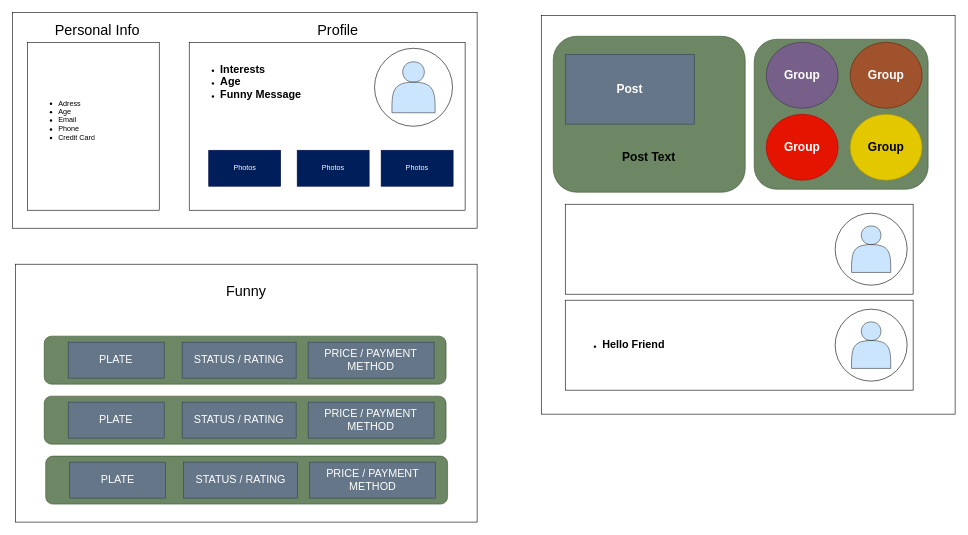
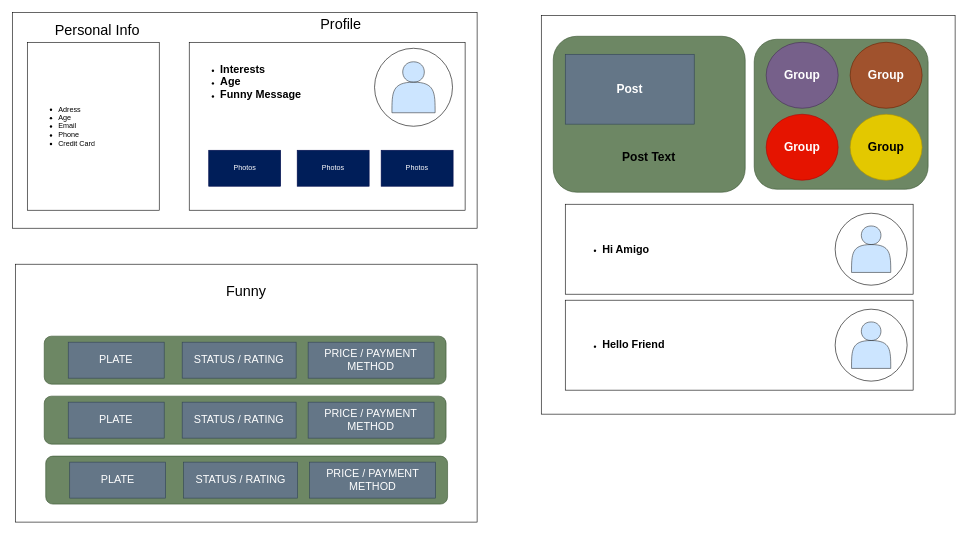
(338, 30) -> (341, 24)
(93, 120) -> (93, 126)
none -> (683, 249)
